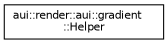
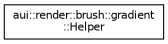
(84, 22) -> (84, 22)
